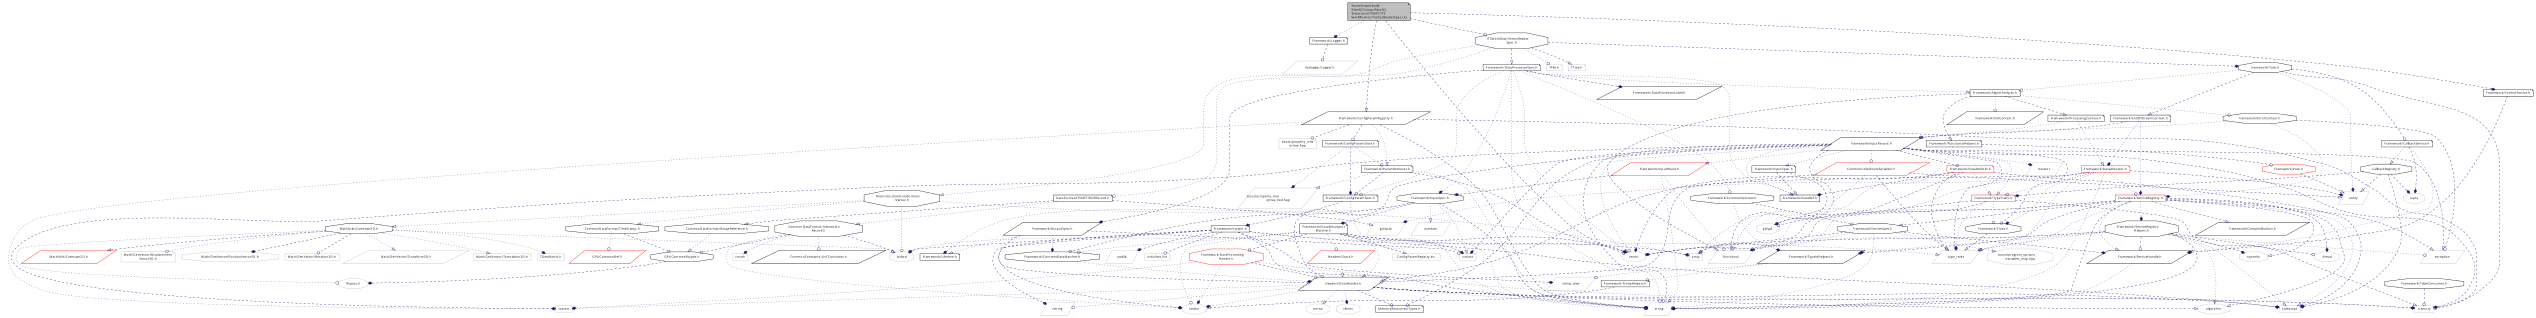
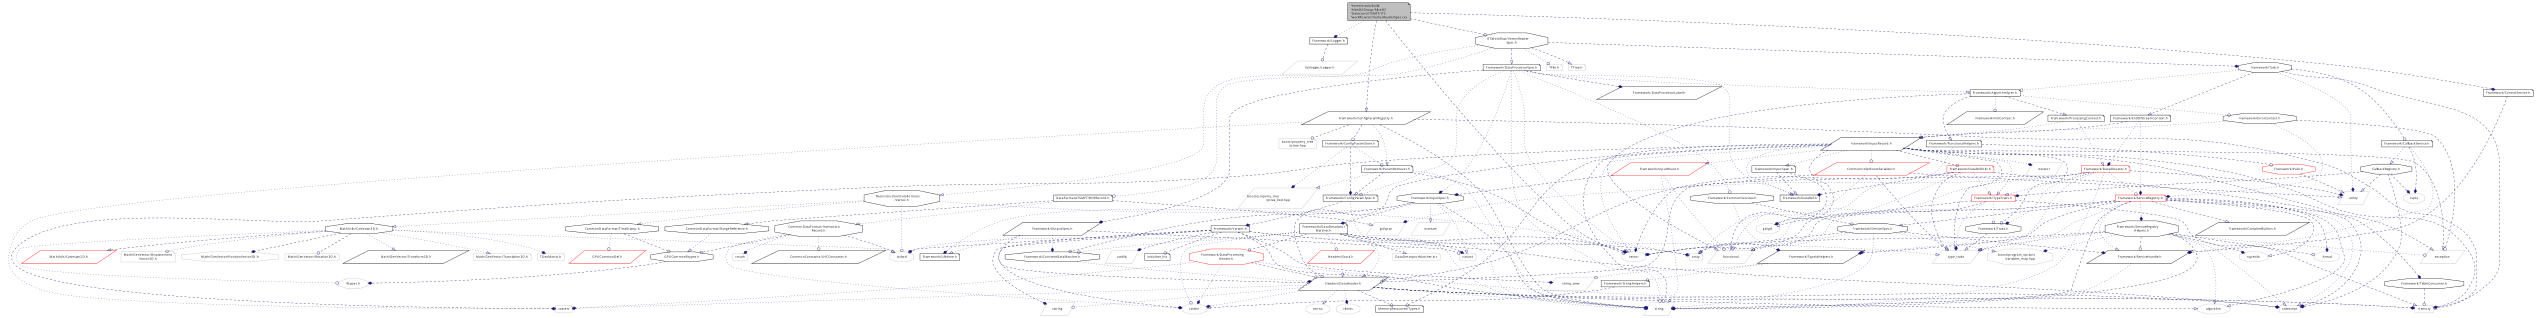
(1556, 165) -> (2174, 170)
(1874, 208) -> (1874, 208)
(1929, 238) -> (2082, 242)
(406, 257) -> (406, 257)
(1157, 257) -> (1157, 257)
(1416, 257) -> (1416, 257)
